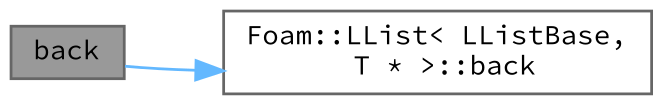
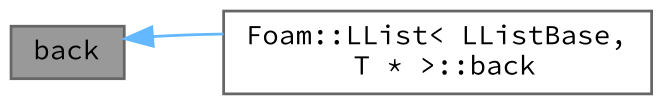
(160, 69) -> (188, 35)
